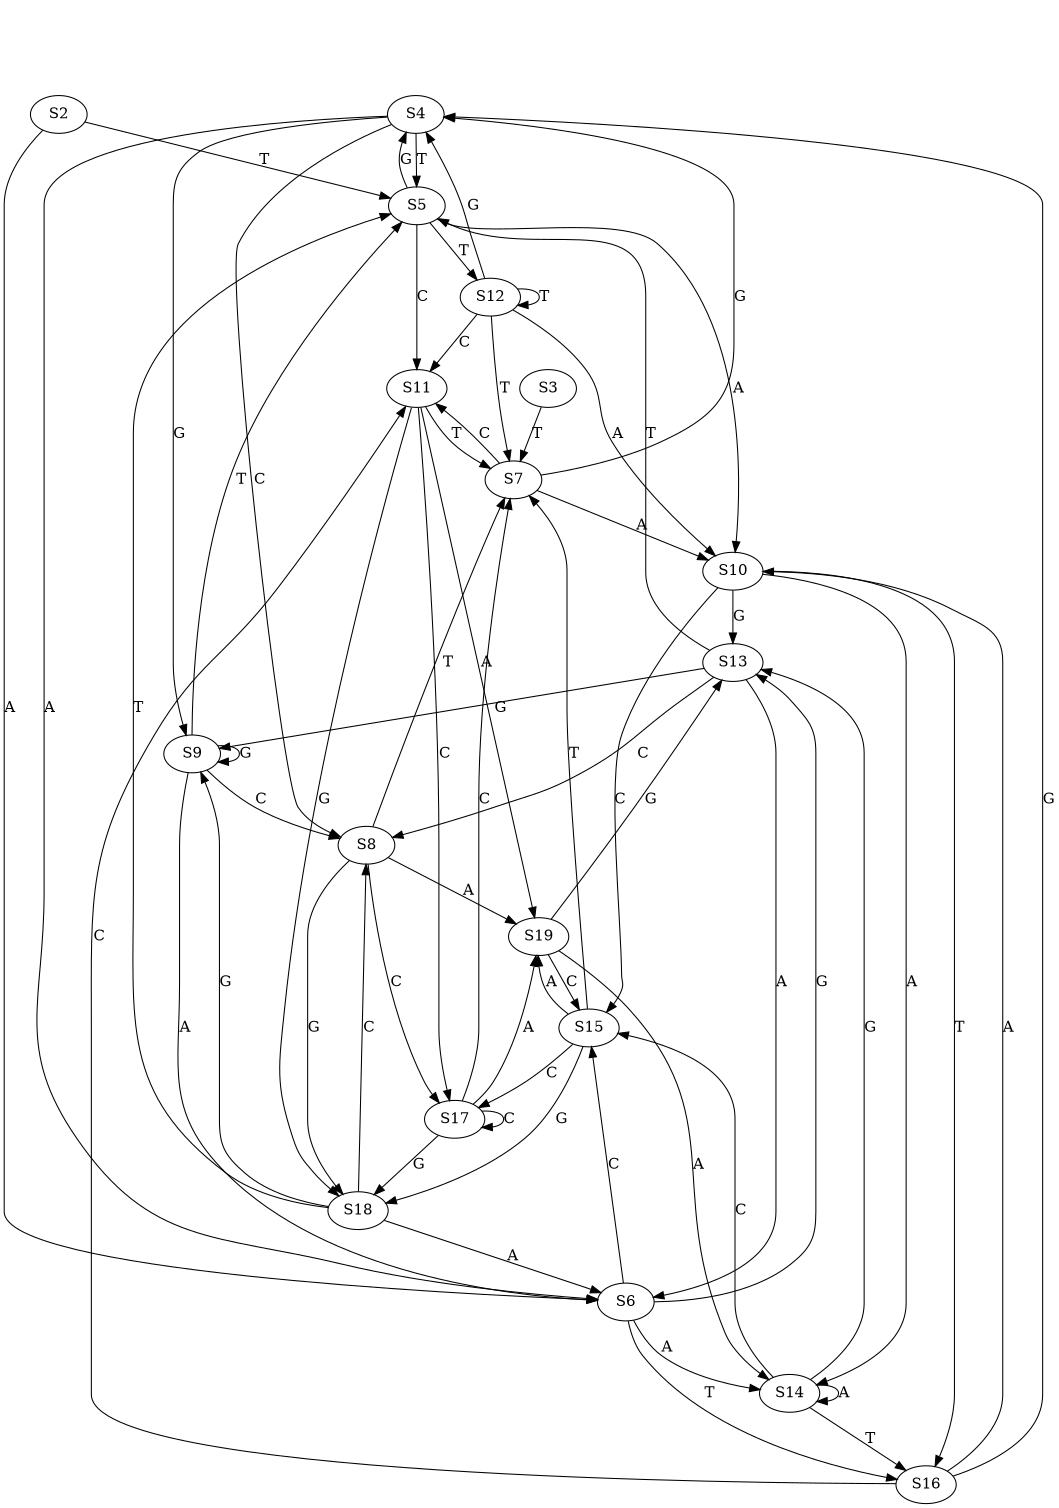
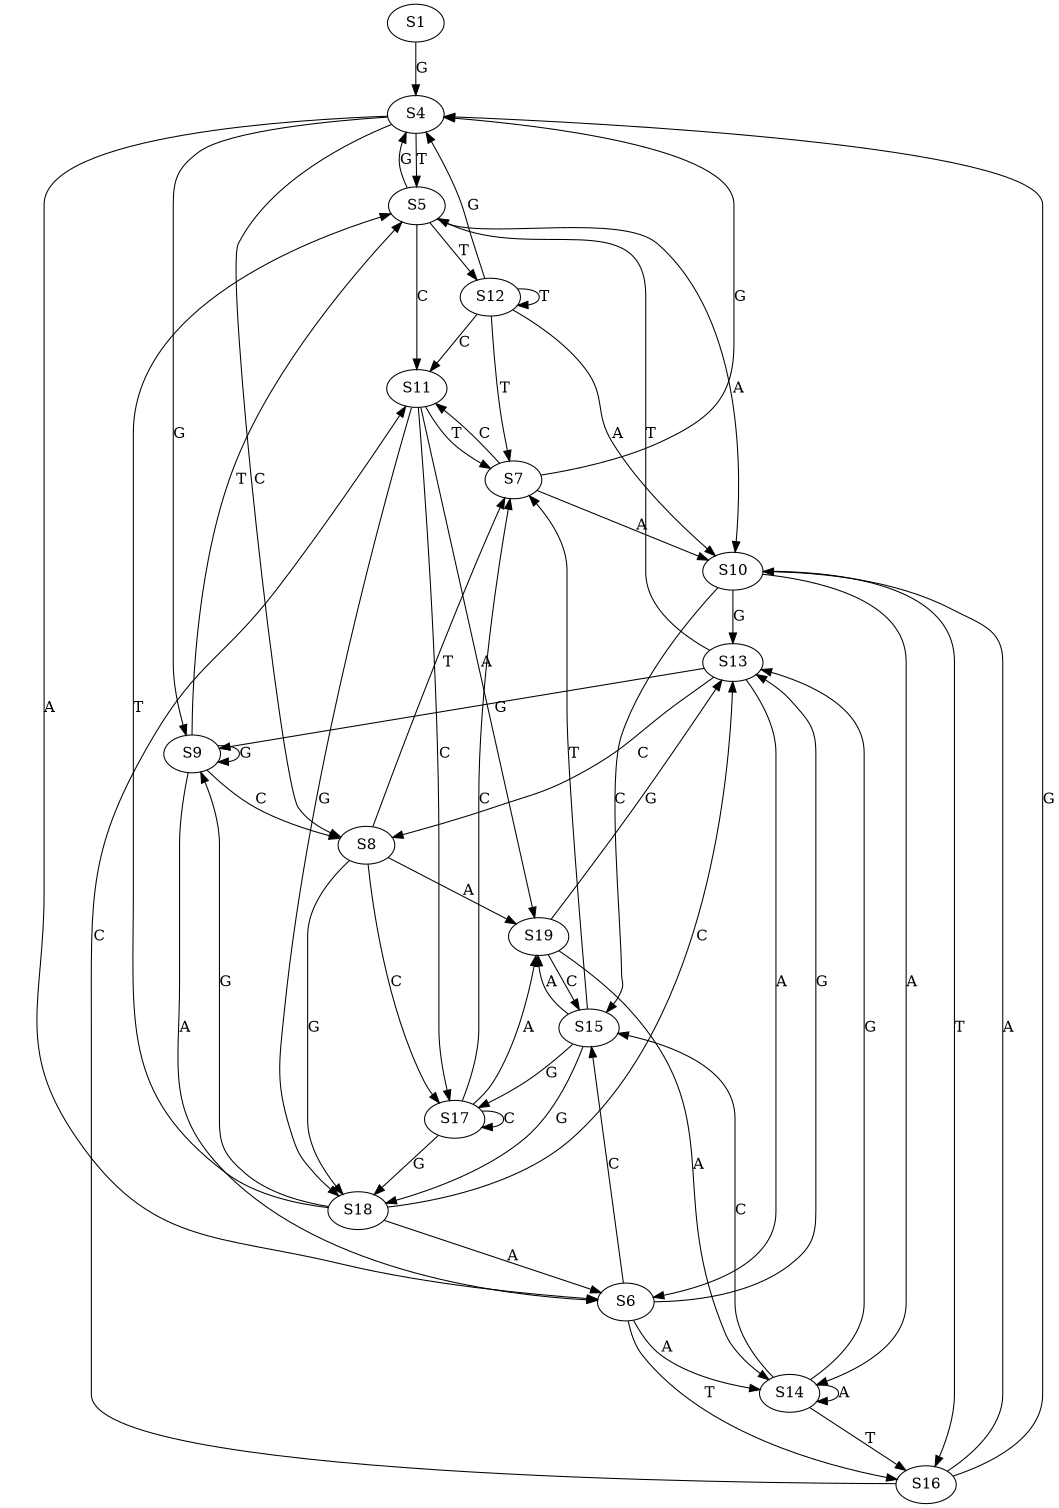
none -> (416, 23)
(59, 114) -> none
(548, 388) -> none
(362, 1033) -> (657, 1024)
(552, 1074) -> (552, 1074)
